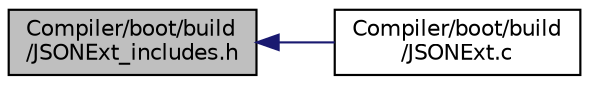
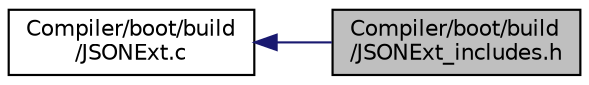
(307, 42) -> (304, 42)
